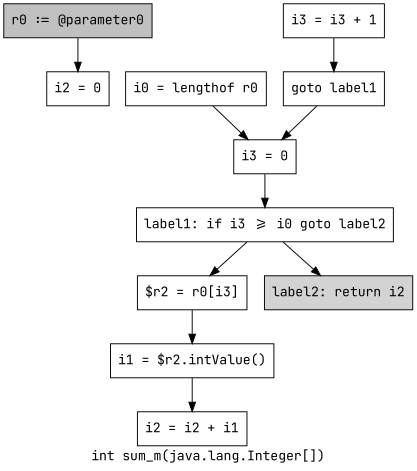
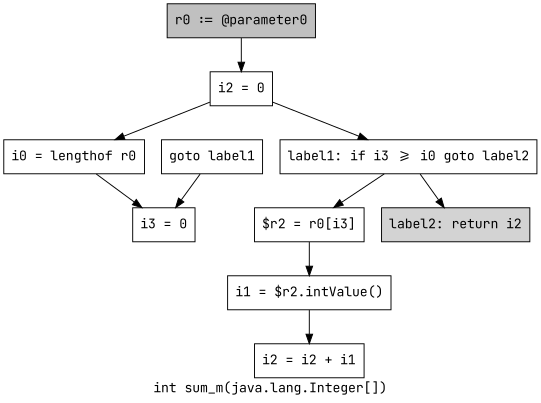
(334, 21) -> none
none -> (167, 119)
(265, 186) -> (316, 119)
